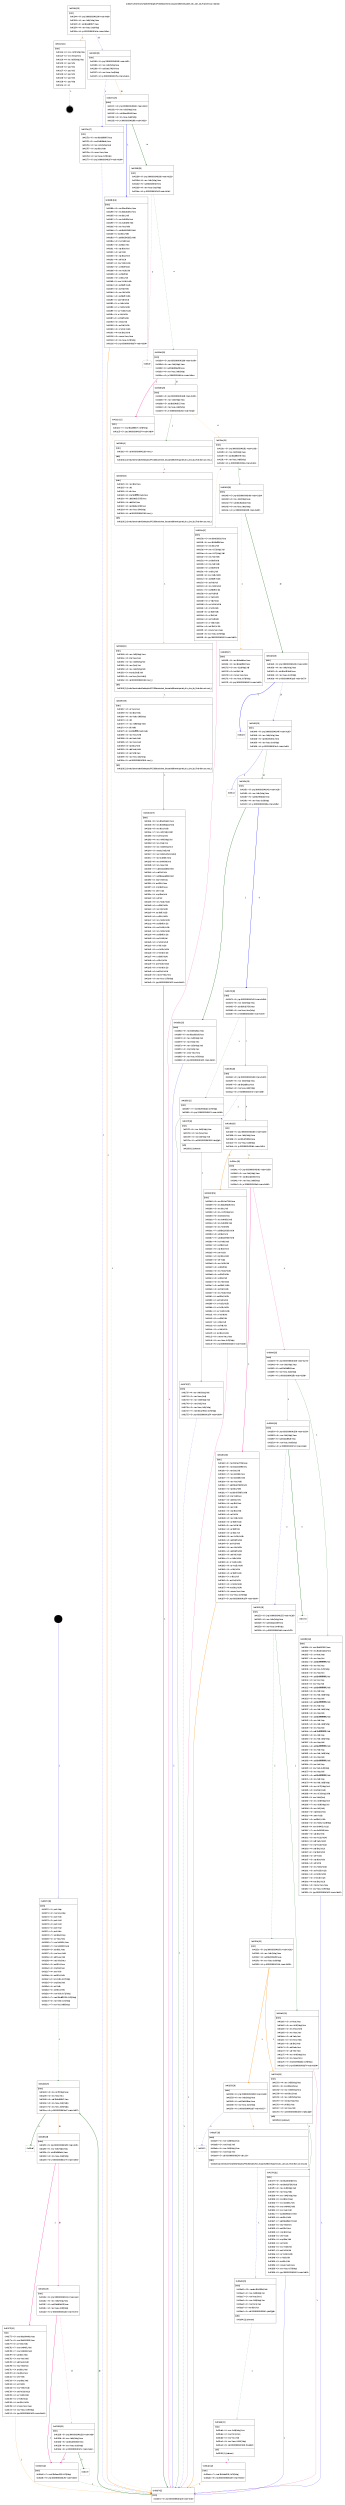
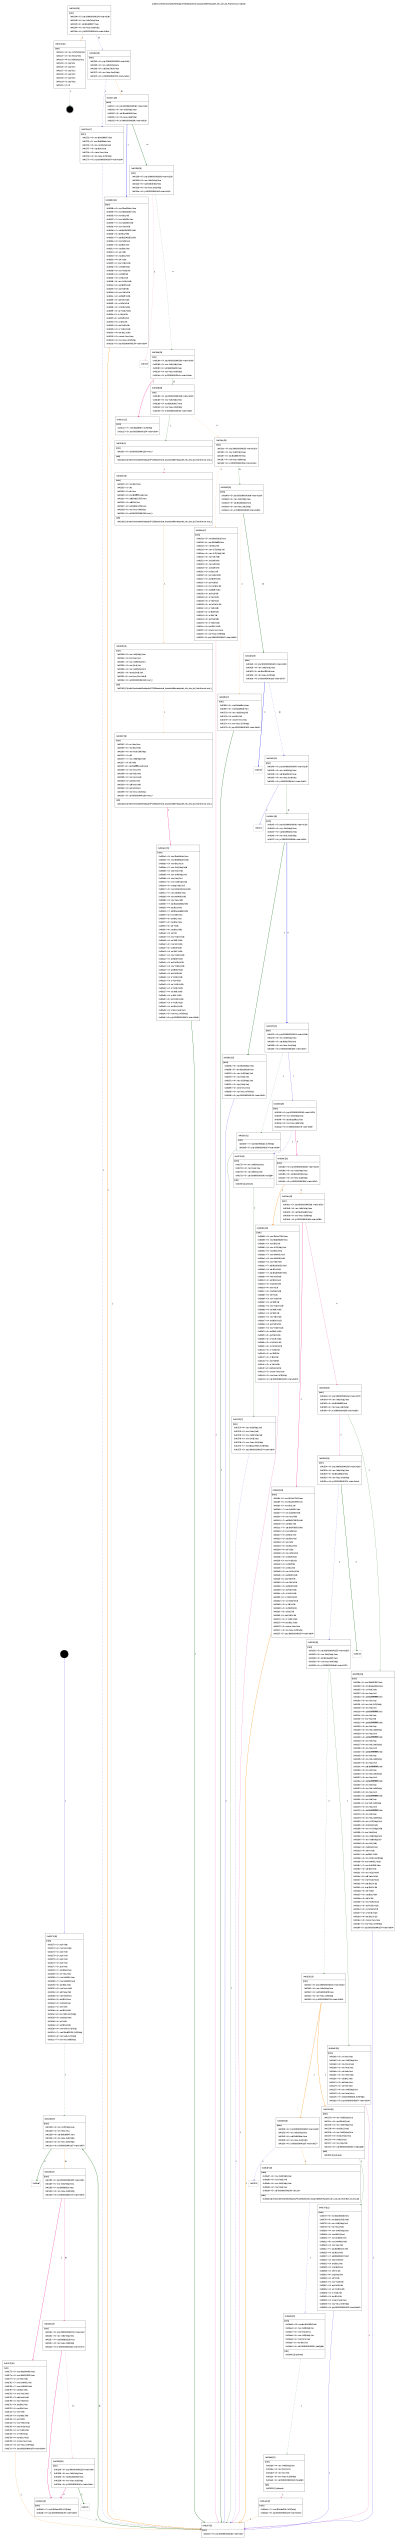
none -> (220, 1625)
